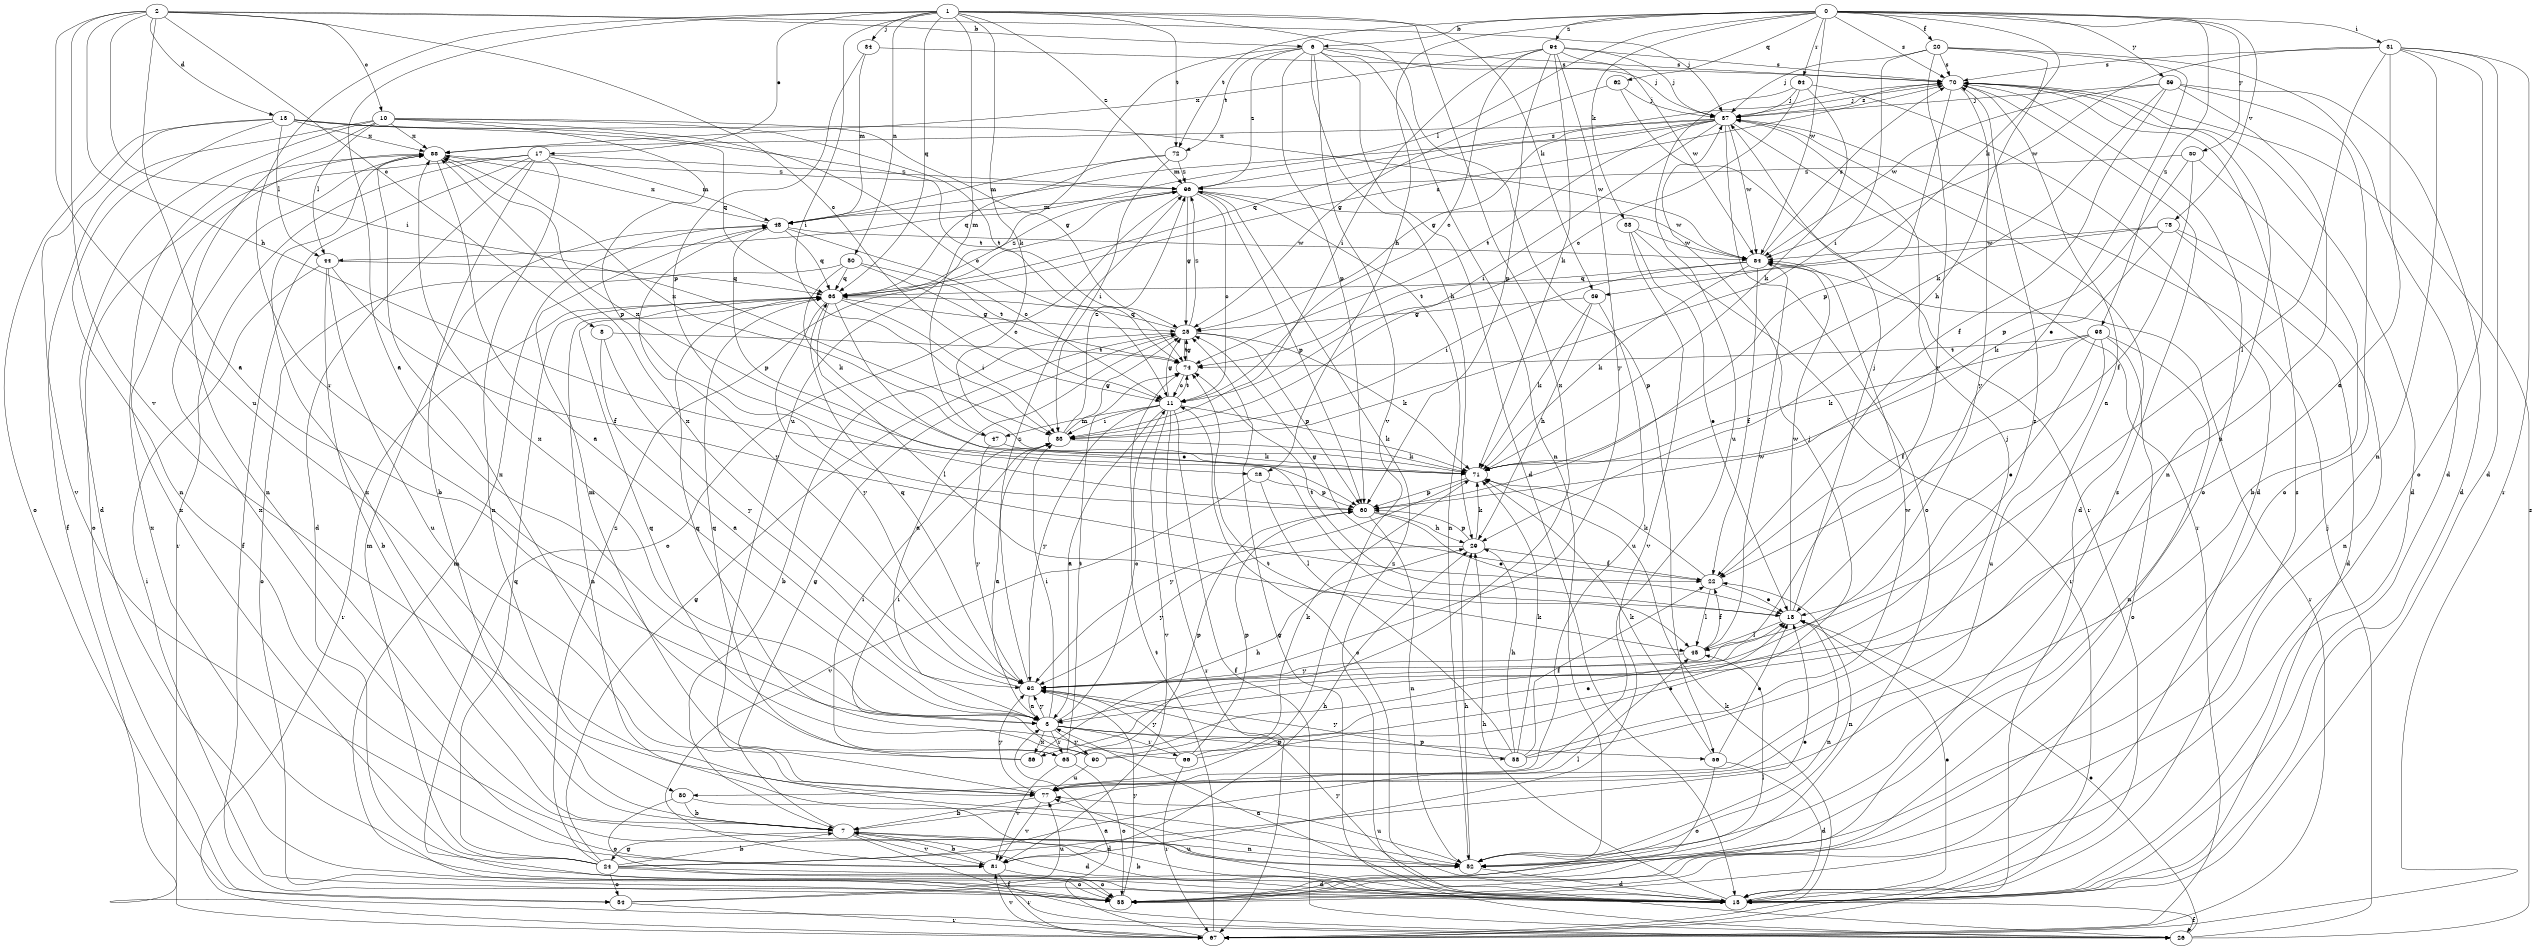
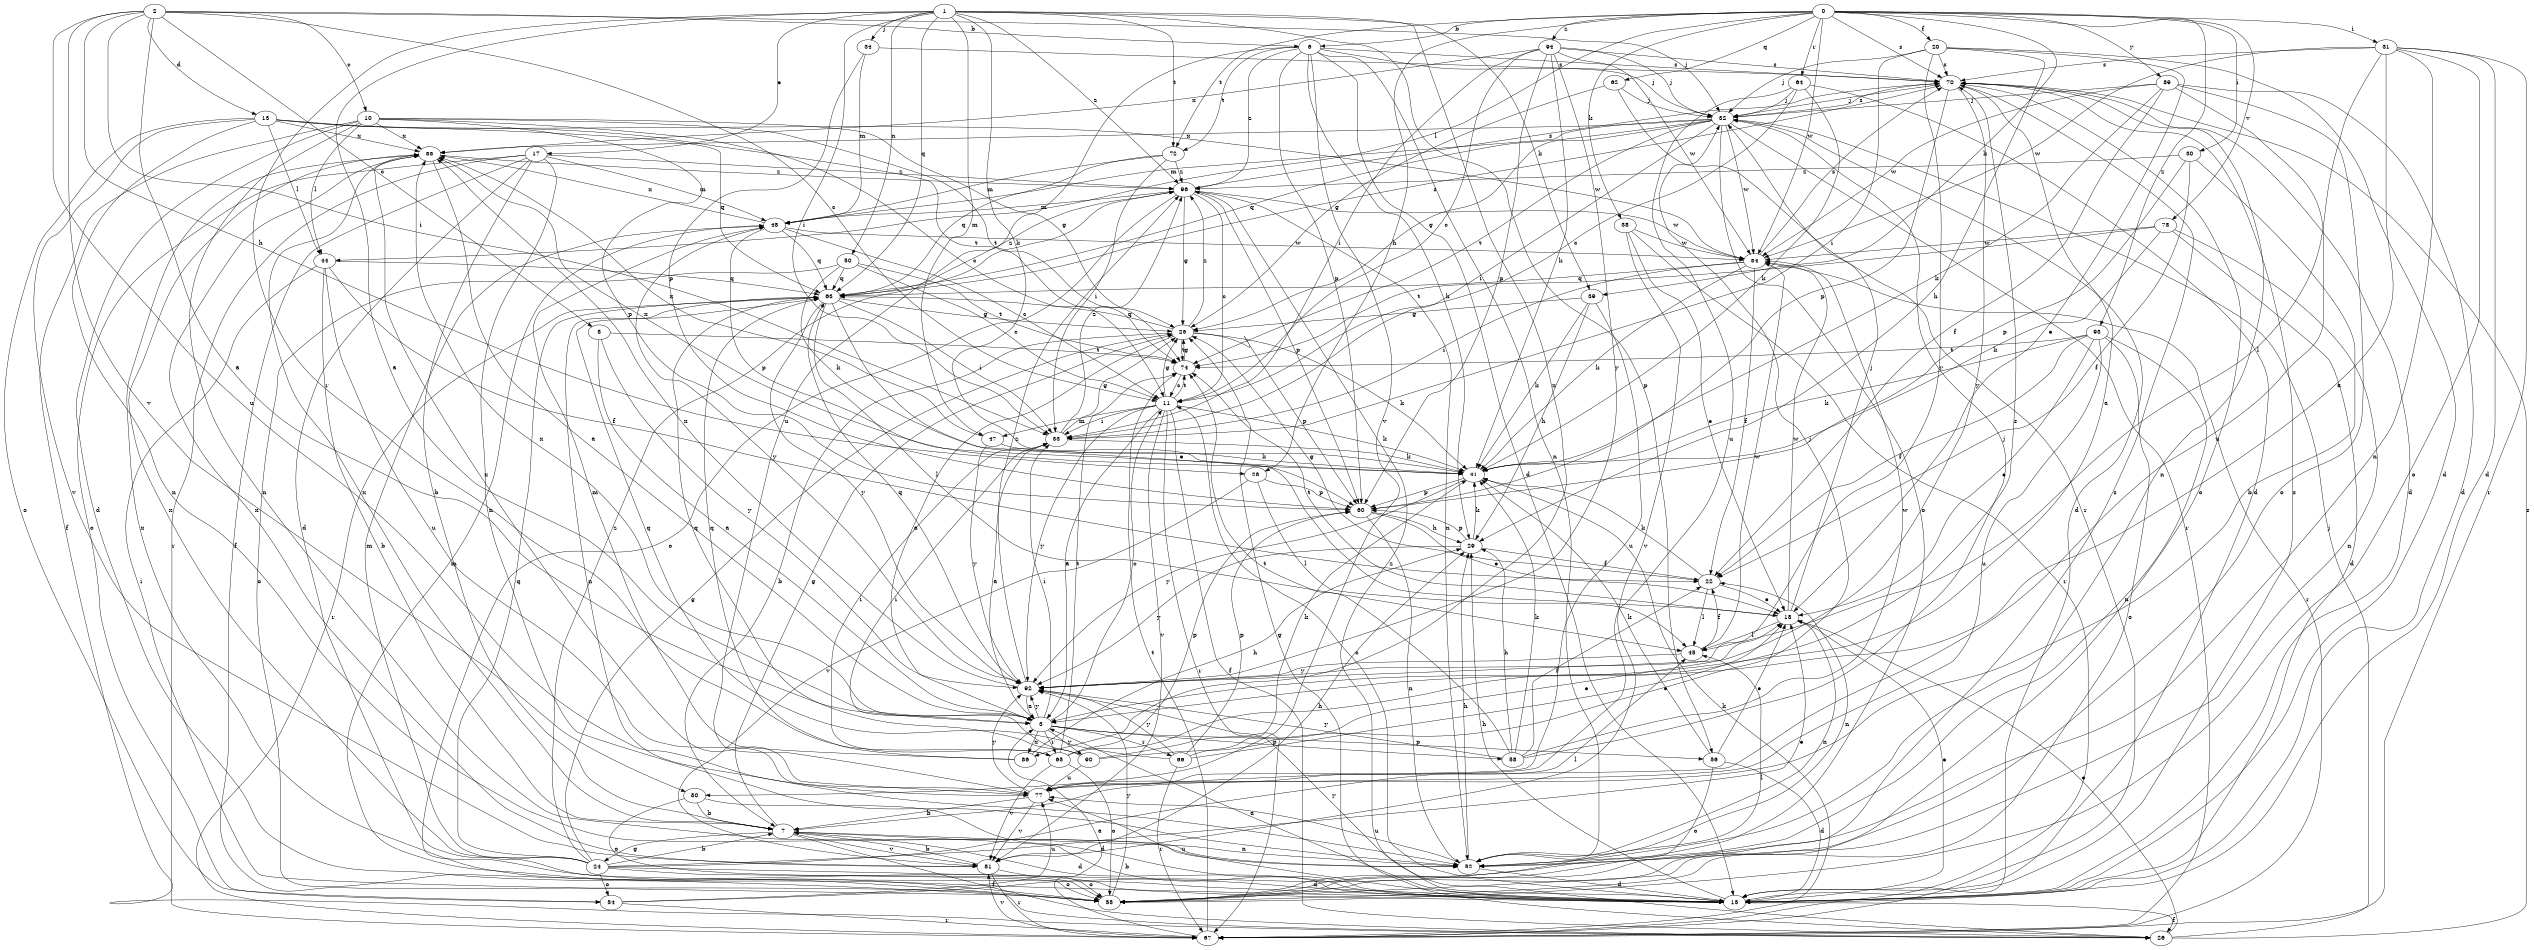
(2241, 83) -> (2238, 83)
(1725, 118) -> (1723, 118)
(1476, 475) -> (1474, 475)
